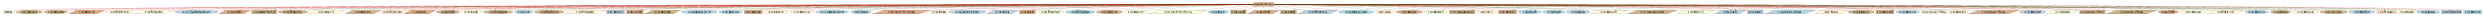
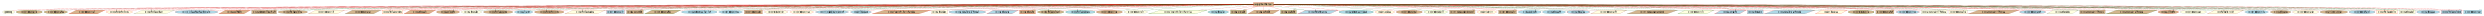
(1051, 12) -> (1051, 12)
